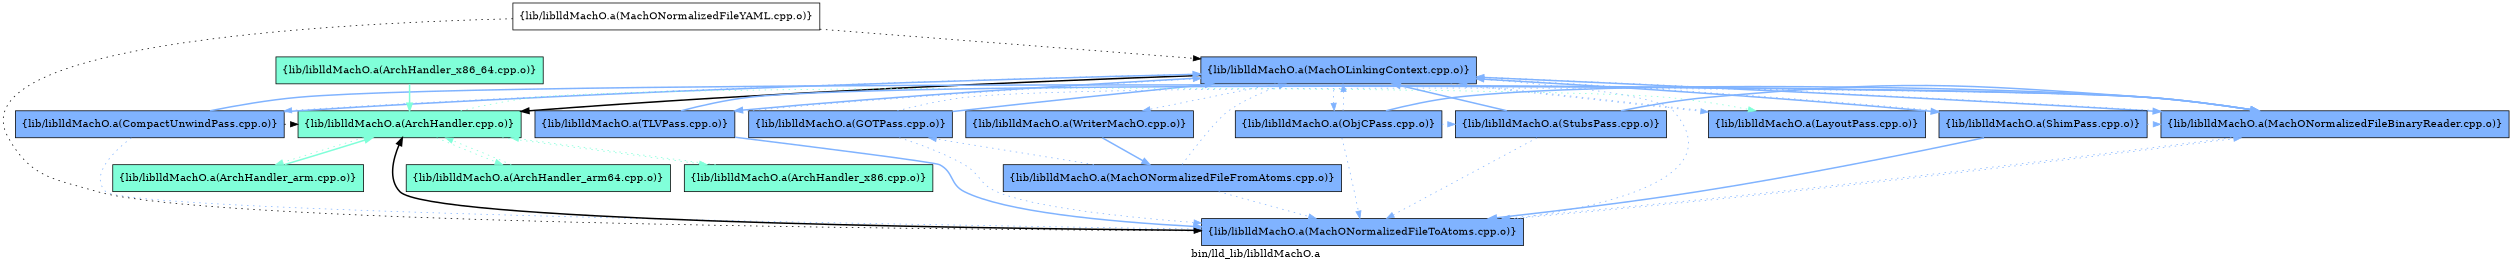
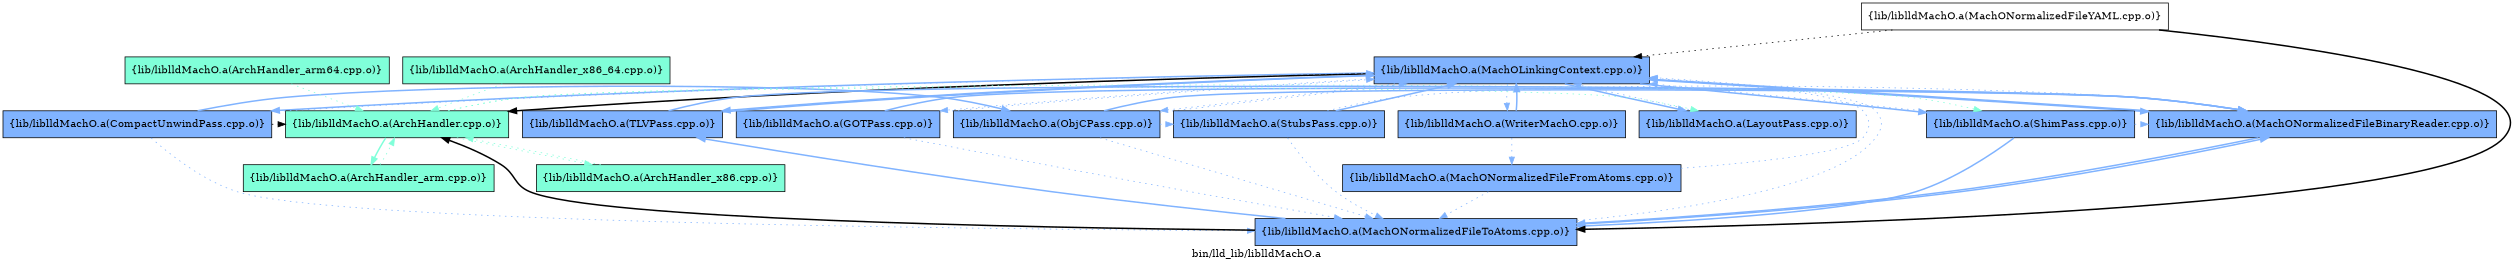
(1230, 85) -> (600, 86)
(1936, 86) -> (1783, 86)
(746, 88) -> (826, 86)
(1574, 88) -> (1561, 88)
(738, 89) -> (819, 87)
(1822, 93) -> (1903, 95)
(964, 94) -> (1044, 90)
(410, 97) -> (472, 95)
(1079, 98) -> (1153, 94)
(1576, 98) -> (1622, 97)
none -> (1517, 101)
(1123, 149) -> (1512, 148)
(323, 150) -> (380, 148)
(466, 150) -> (1211, 85)
(325, 152) -> (386, 155)
(1015, 152) -> (1161, 93)
(1871, 181) -> (1923, 195)
(1874, 182) -> (1921, 196)
(960, 189) -> (995, 184)
(359, 215) -> (2242, 197)
